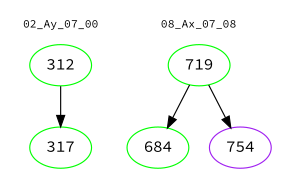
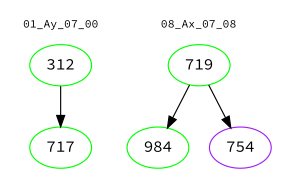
(61, 25) -> (61, 25)
(61, 148) -> (61, 148)
(158, 148) -> (158, 148)
